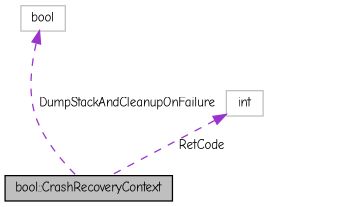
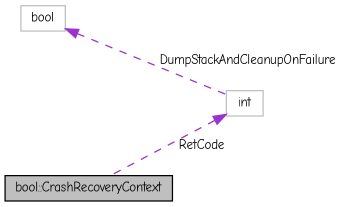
(35, 116) -> (152, 64)
